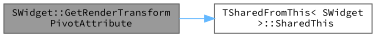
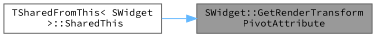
(192, 19) -> (174, 19)
